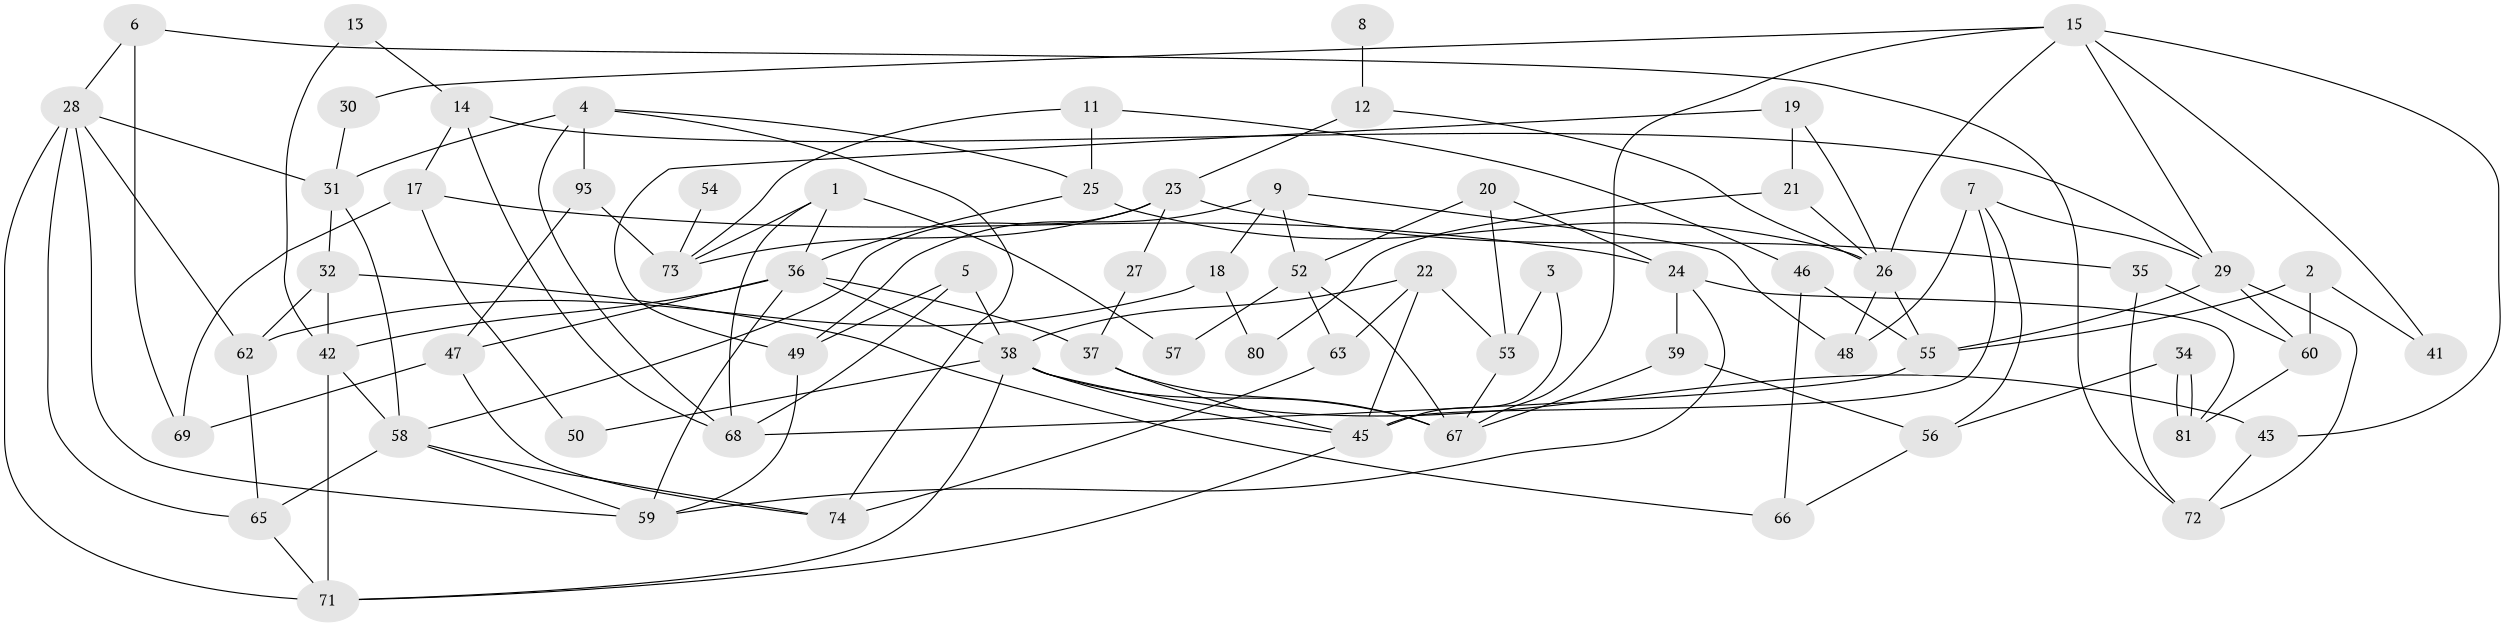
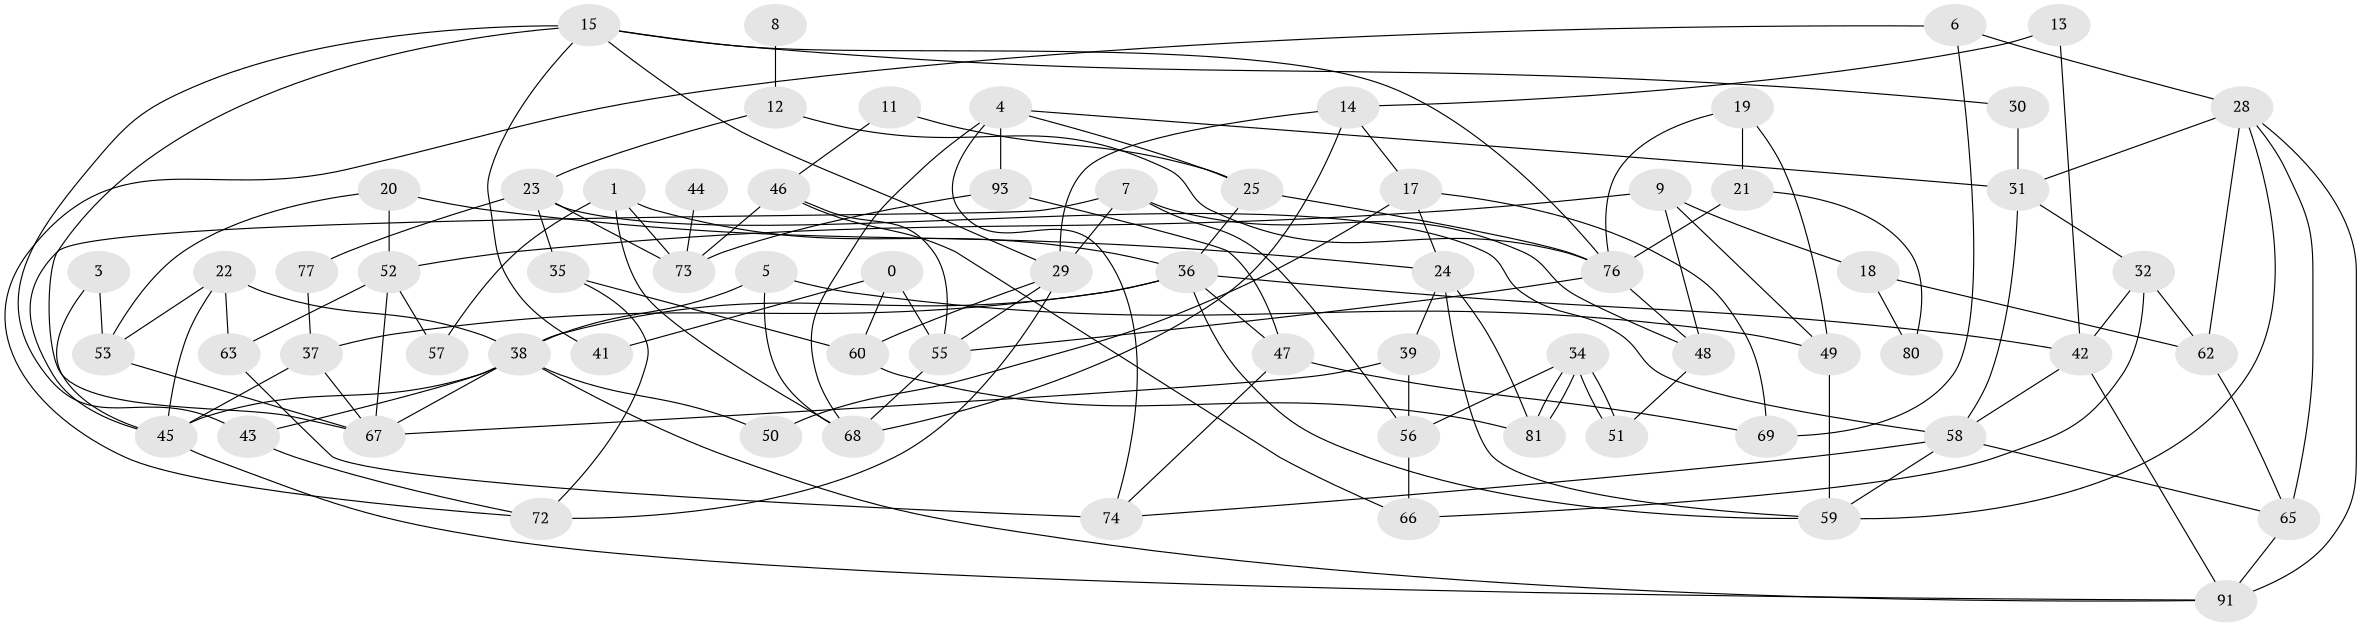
(898, 132) -> (717, 243)
(710, 190) -> (697, 190)
(1135, 272) -> (307, 272)
(1885, 272) -> (1612, 272)
(2310, 272) -> (892, 272)
none -> (1617, 437)
(328, 601) -> (2226, 601)
